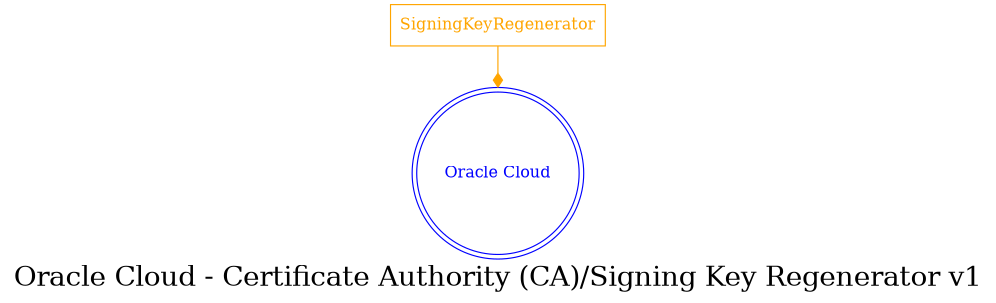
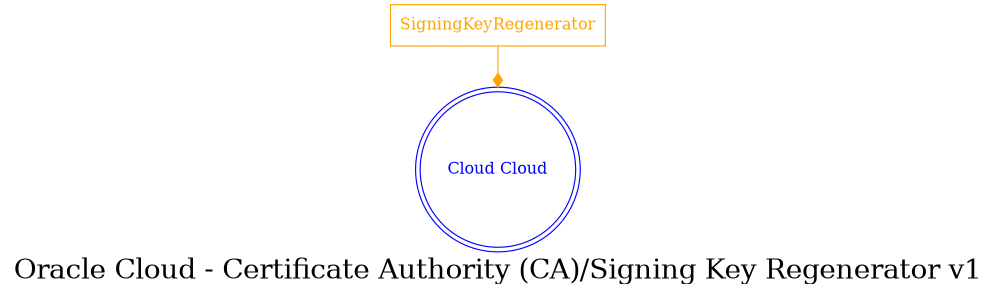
(498, 173) -> (498, 170)
